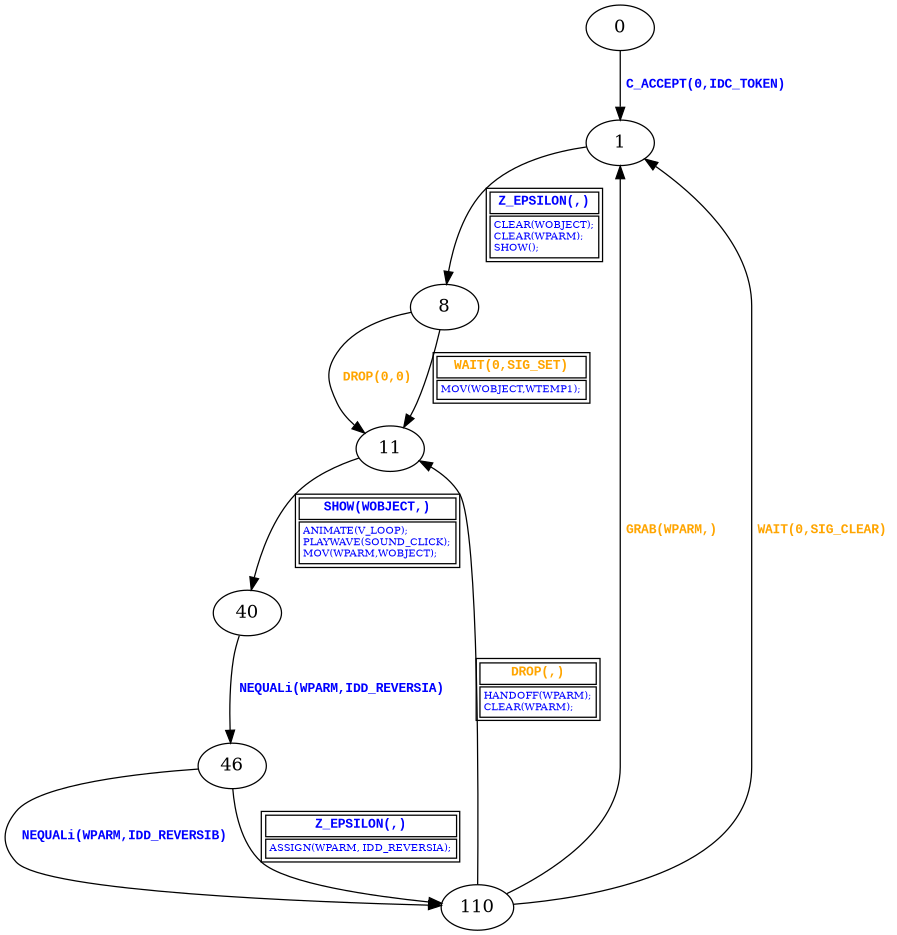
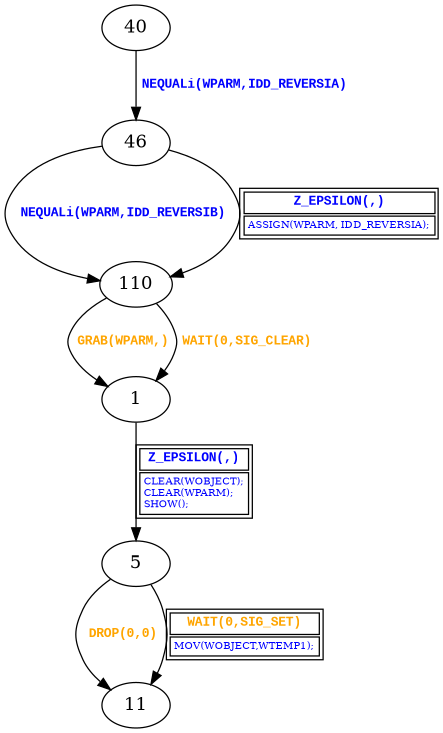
(620, 28) -> none
(445, 307) -> (136, 564)
(289, 502) -> none
(476, 669) -> none
